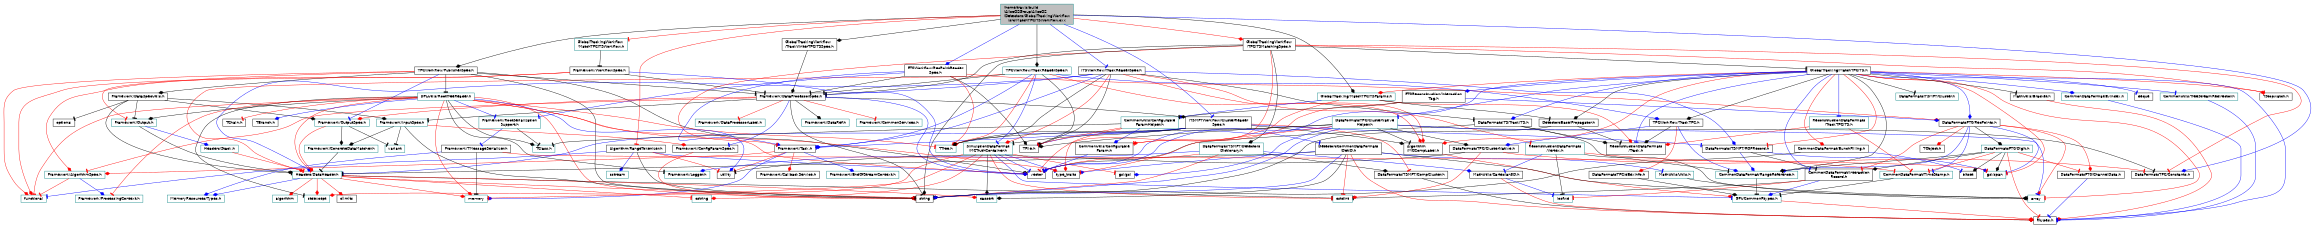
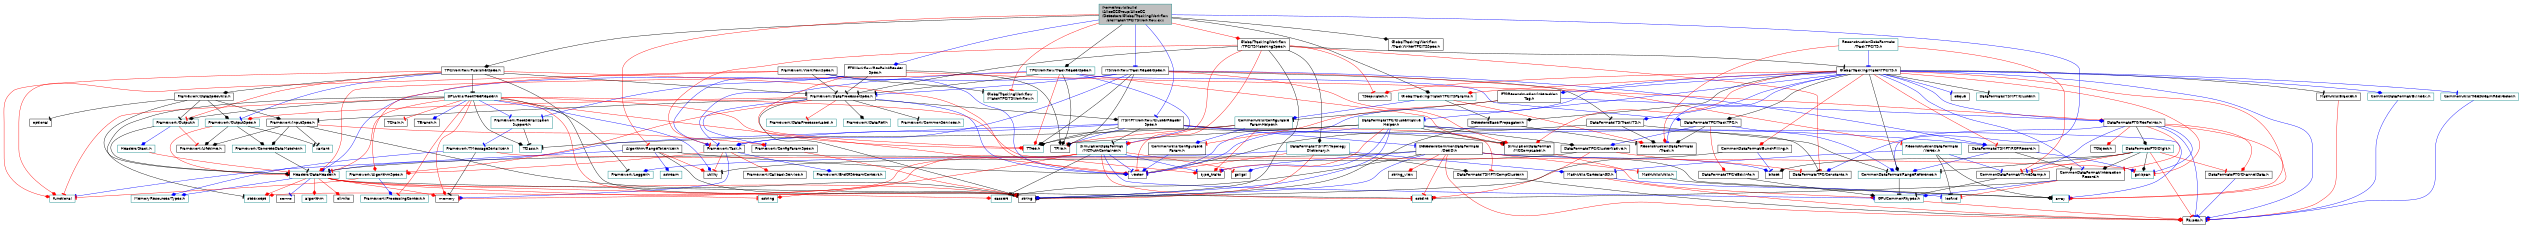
(600, 58) -> (896, 83)
(801, 69) -> none
(1839, 95) -> (1868, 58)
(839, 109) -> (887, 110)
(1066, 116) -> (1204, 115)
(665, 119) -> (810, 84)
(1280, 120) -> none
(402, 123) -> (292, 123)
(1676, 123) -> (1711, 123)
none -> (201, 149)
(476, 149) -> (478, 149)
(1231, 149) -> (1318, 149)
(1423, 149) -> (1529, 149)
none -> (2192, 156)
none -> (1623, 158)
(1522, 159) -> (1560, 162)
(685, 160) -> (680, 161)
(755, 160) -> (900, 167)
(1739, 161) -> (1984, 165)
none -> (1403, 175)
(1916, 175) -> (2013, 175)
none -> (286, 199)
(476, 199) -> (447, 199)
